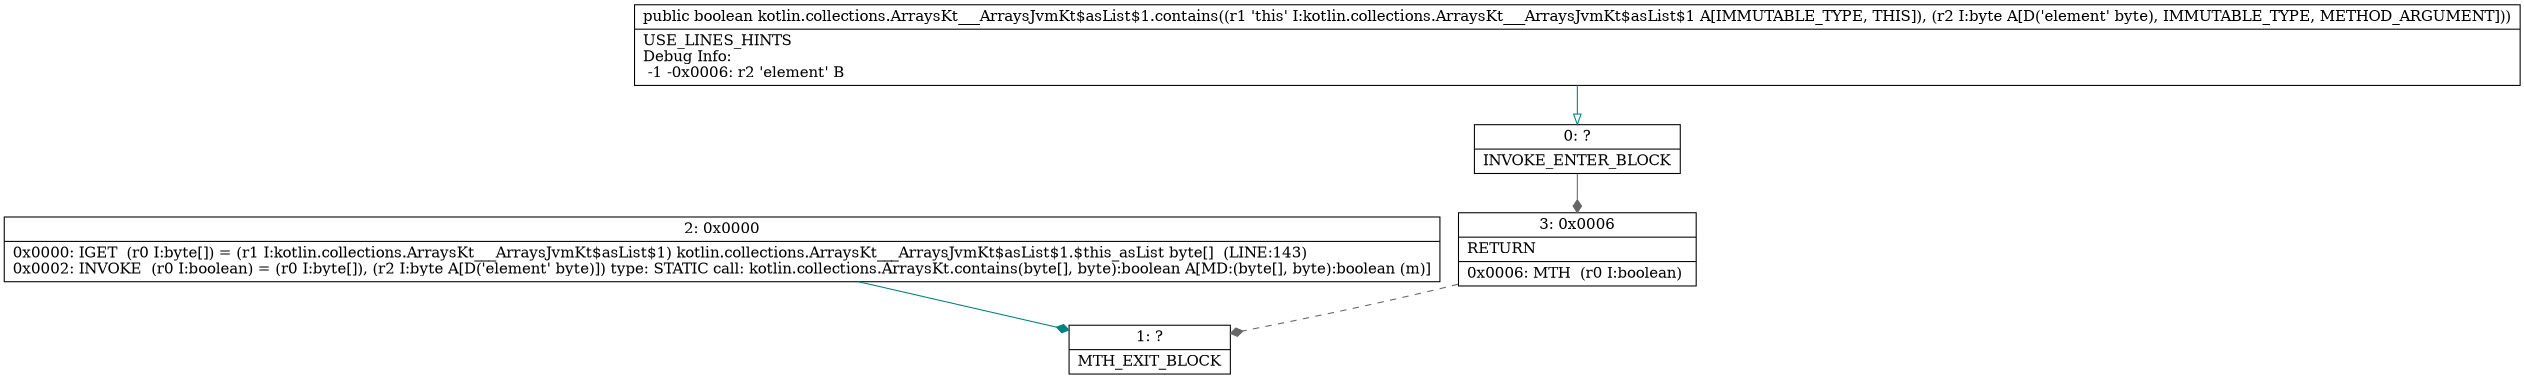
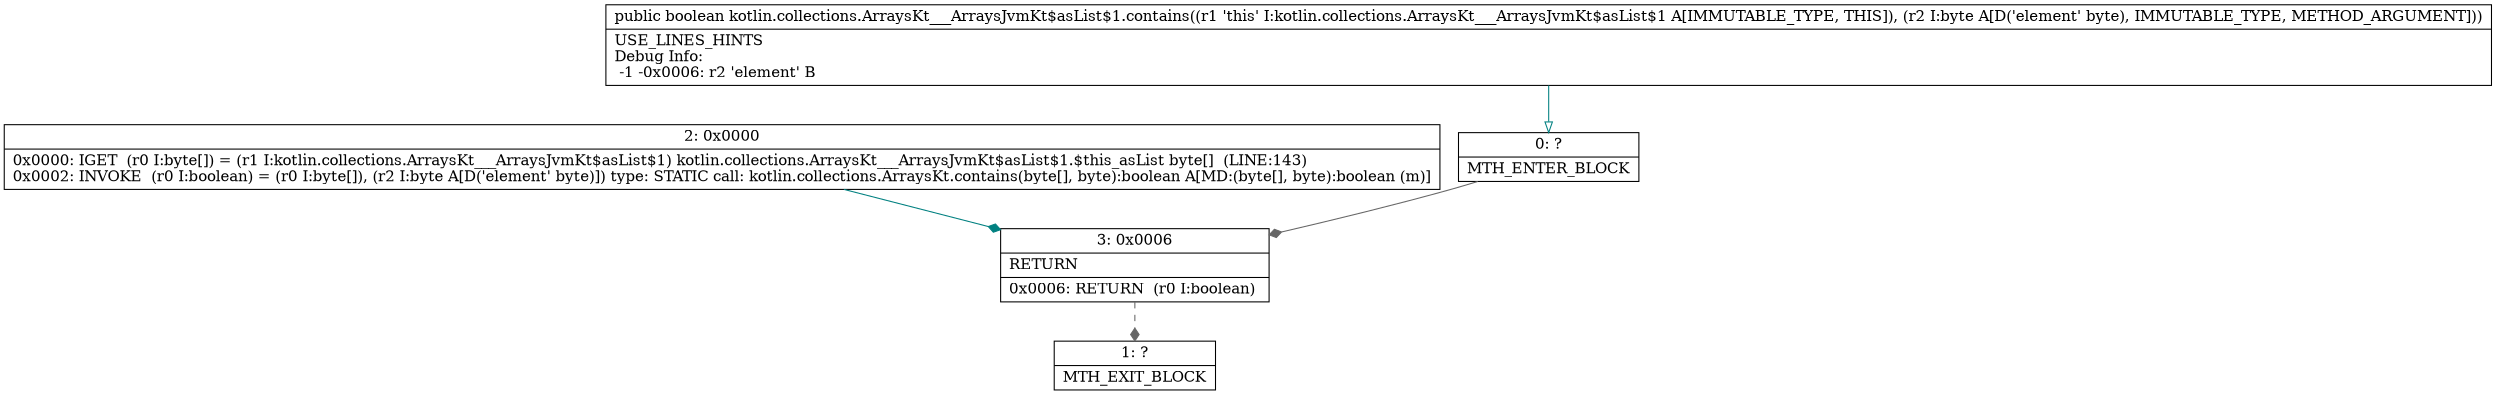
(1577, 161) -> (1549, 169)
(1577, 273) -> (1135, 289)
(958, 304) -> (916, 208)
